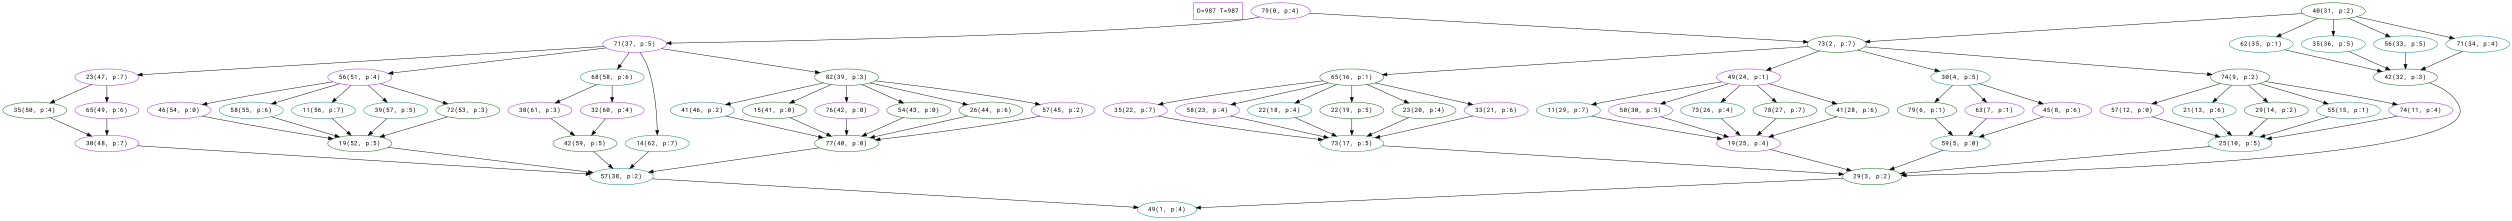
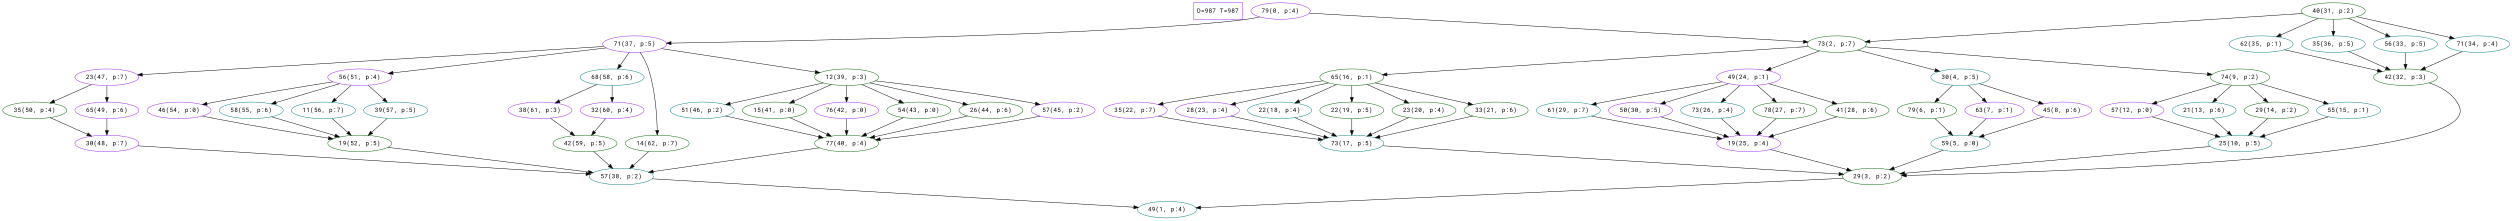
(847, 77) -> (847, 77)
(468, 110) -> none
(702, 110) -> (702, 110)
(1207, 110) -> (1207, 110)
(1496, 110) -> (1496, 110)
(1568, 110) -> (1568, 110)
(2421, 110) -> none
(657, 143) -> (657, 143)
(847, 143) -> (847, 143)
